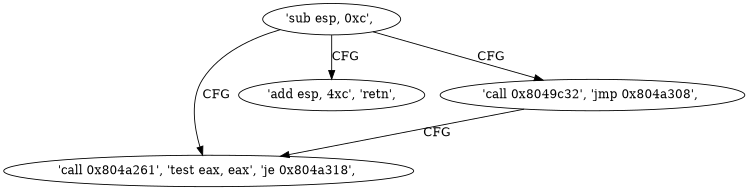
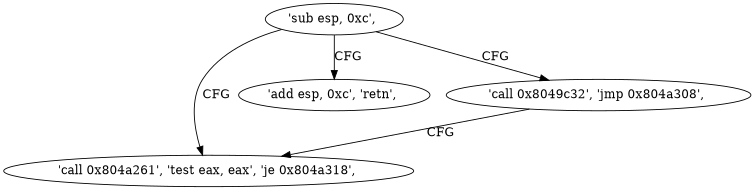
(332, 95) -> (334, 95)
